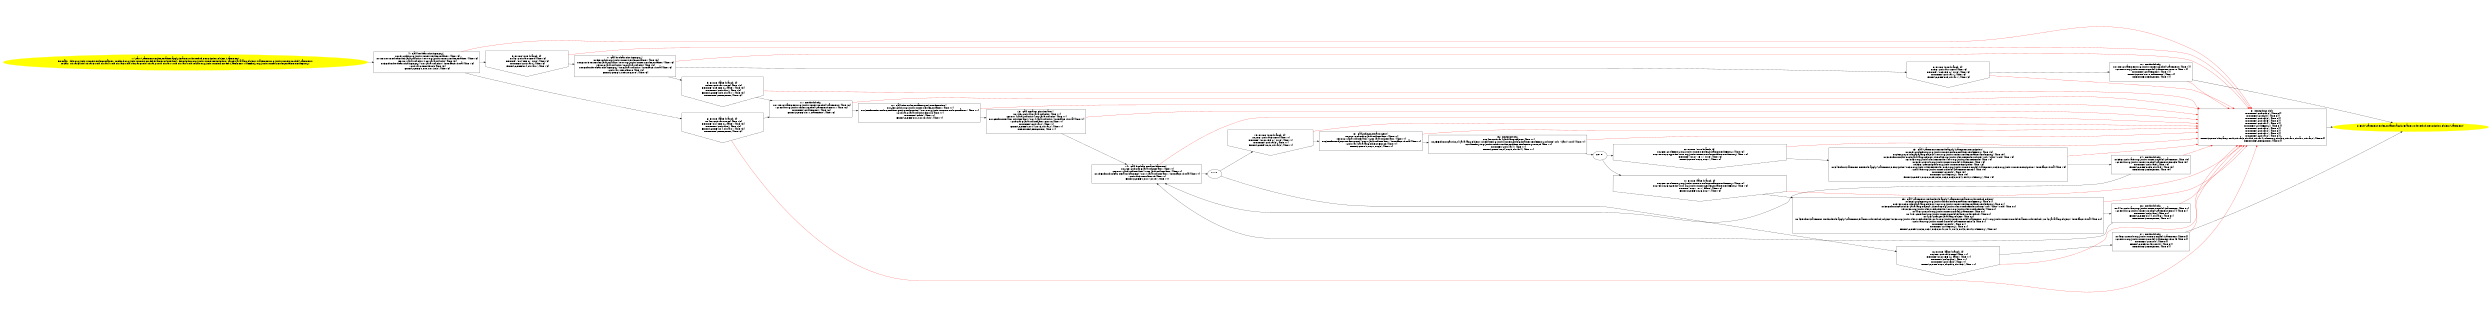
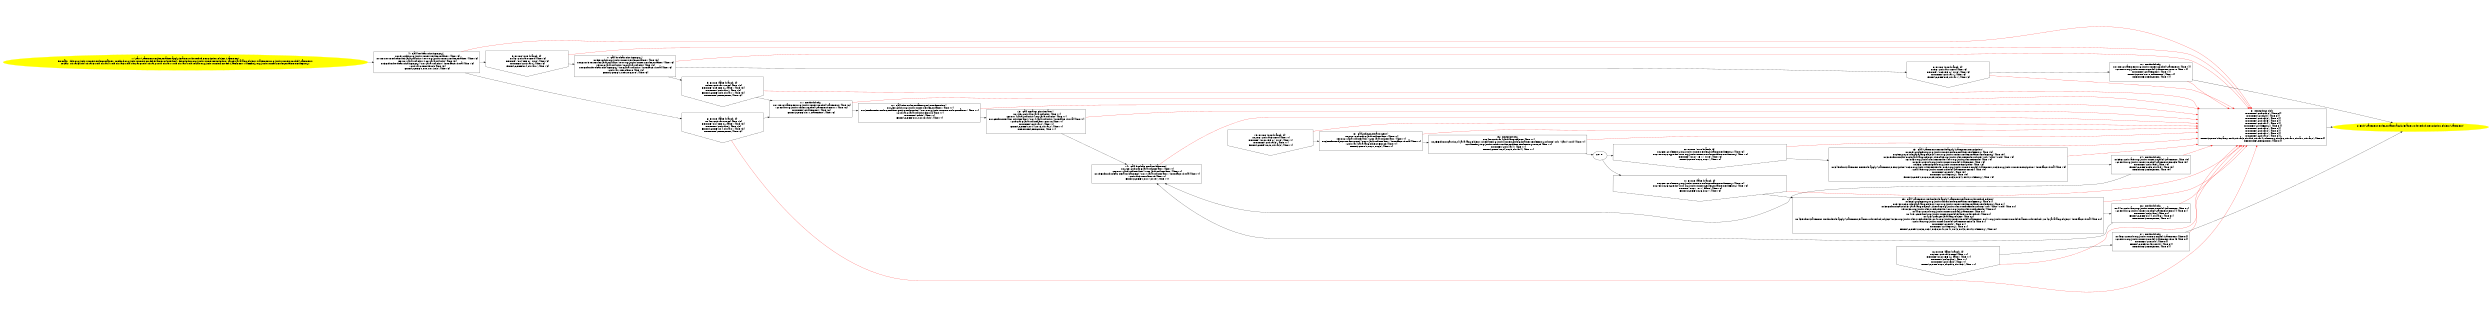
(1215, 174) -> none
